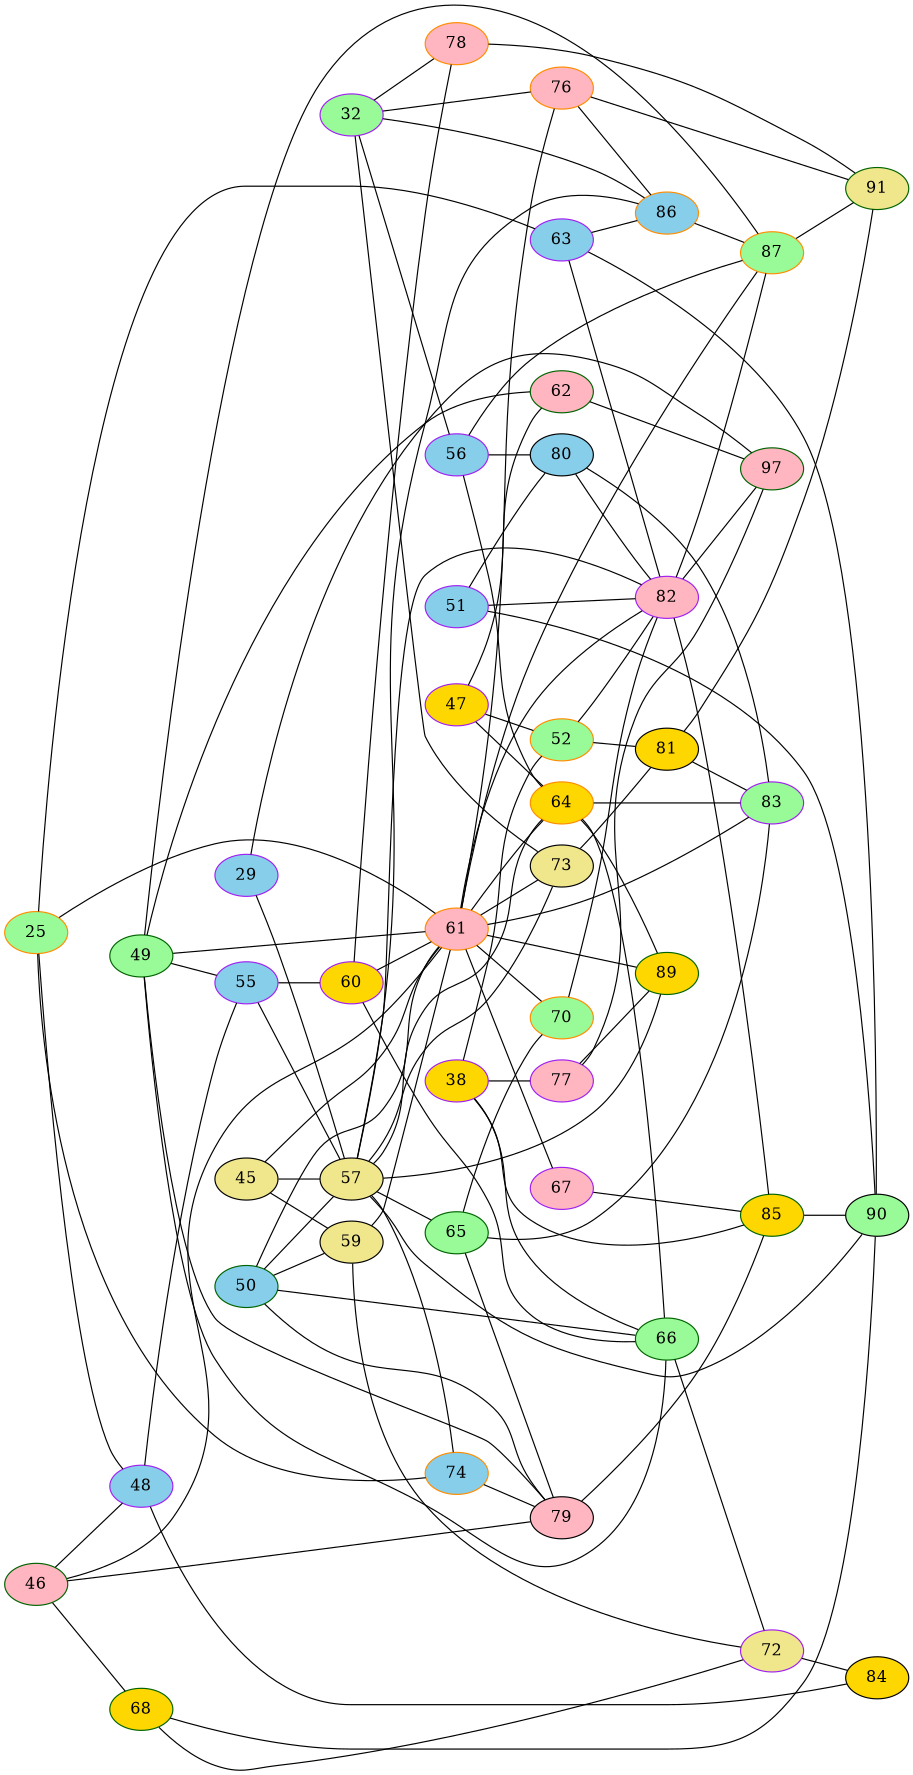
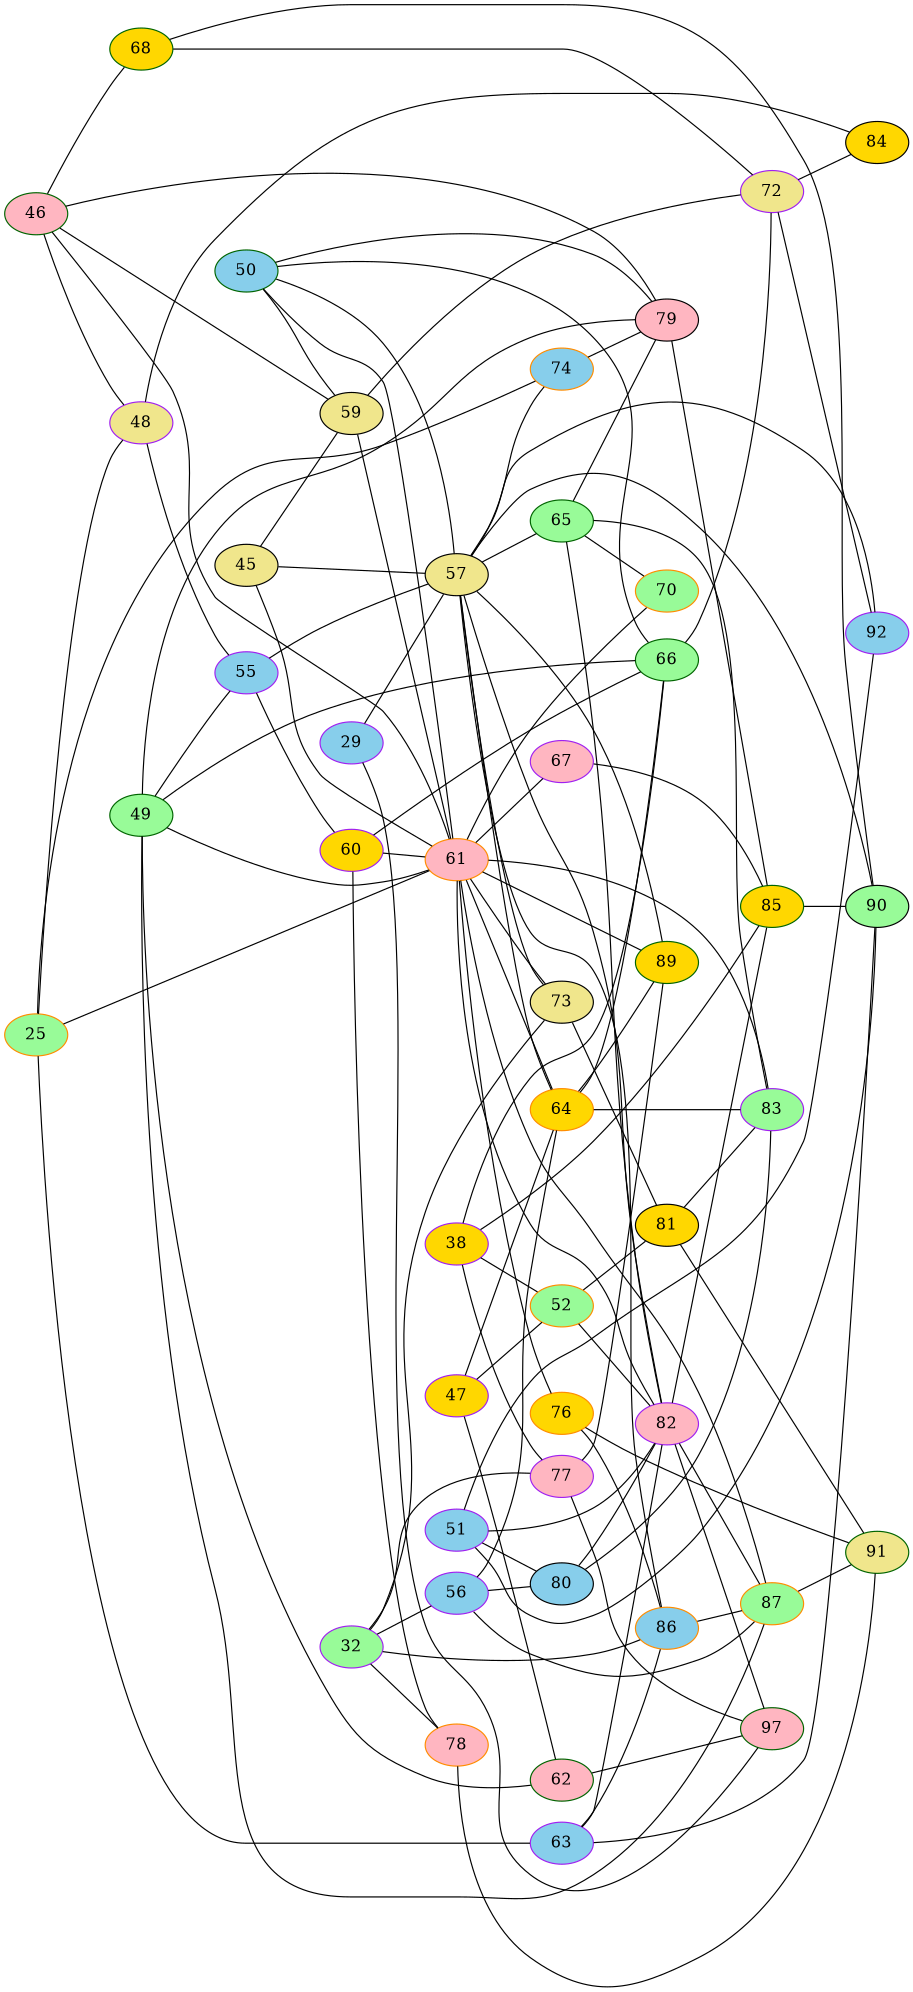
(562, 88) -> (562, 1413)
(457, 102) -> (417, 1507)
none -> (194, 314)
none -> (877, 633)
(605, 835) -> (611, 951)
(141, 1486) -> (141, 423)
